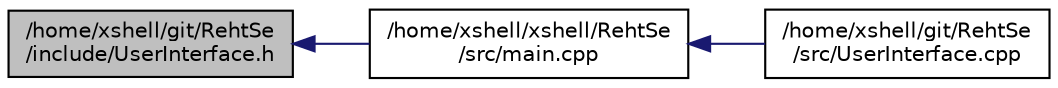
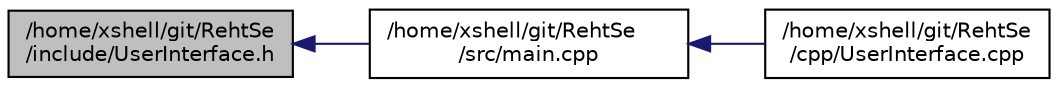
(529, 44) -> (529, 44)
(907, 44) -> (907, 44)
